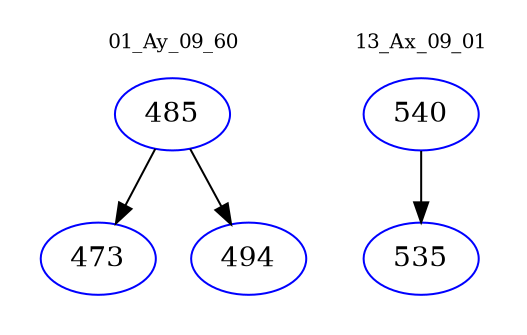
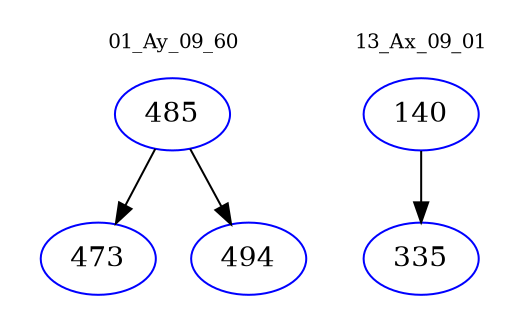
(421, 114) -> (421, 114)
(421, 259) -> (421, 259)
